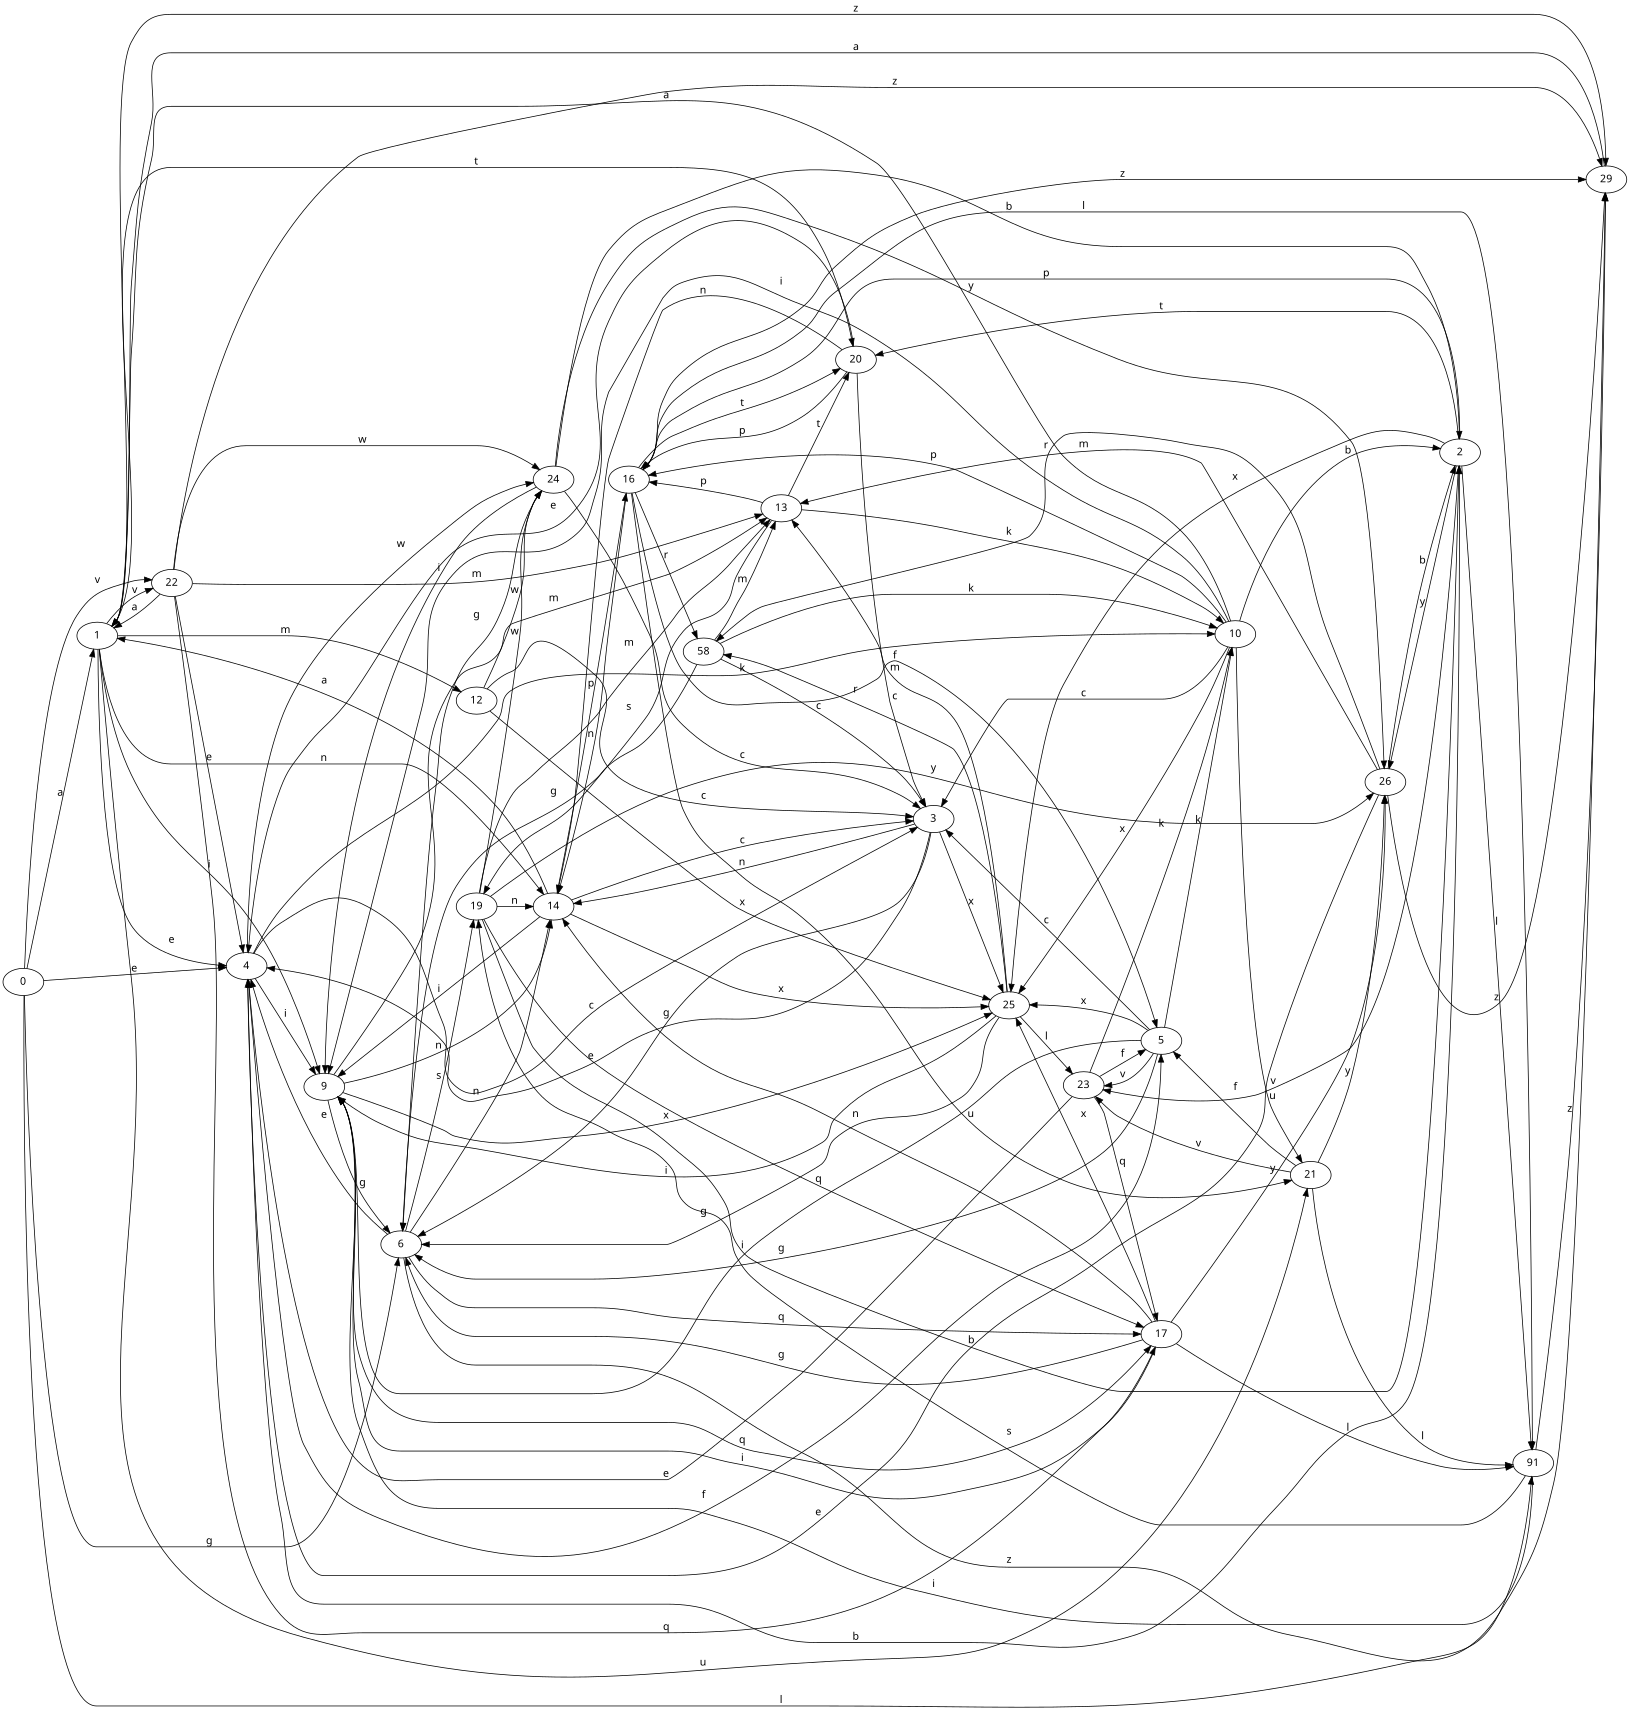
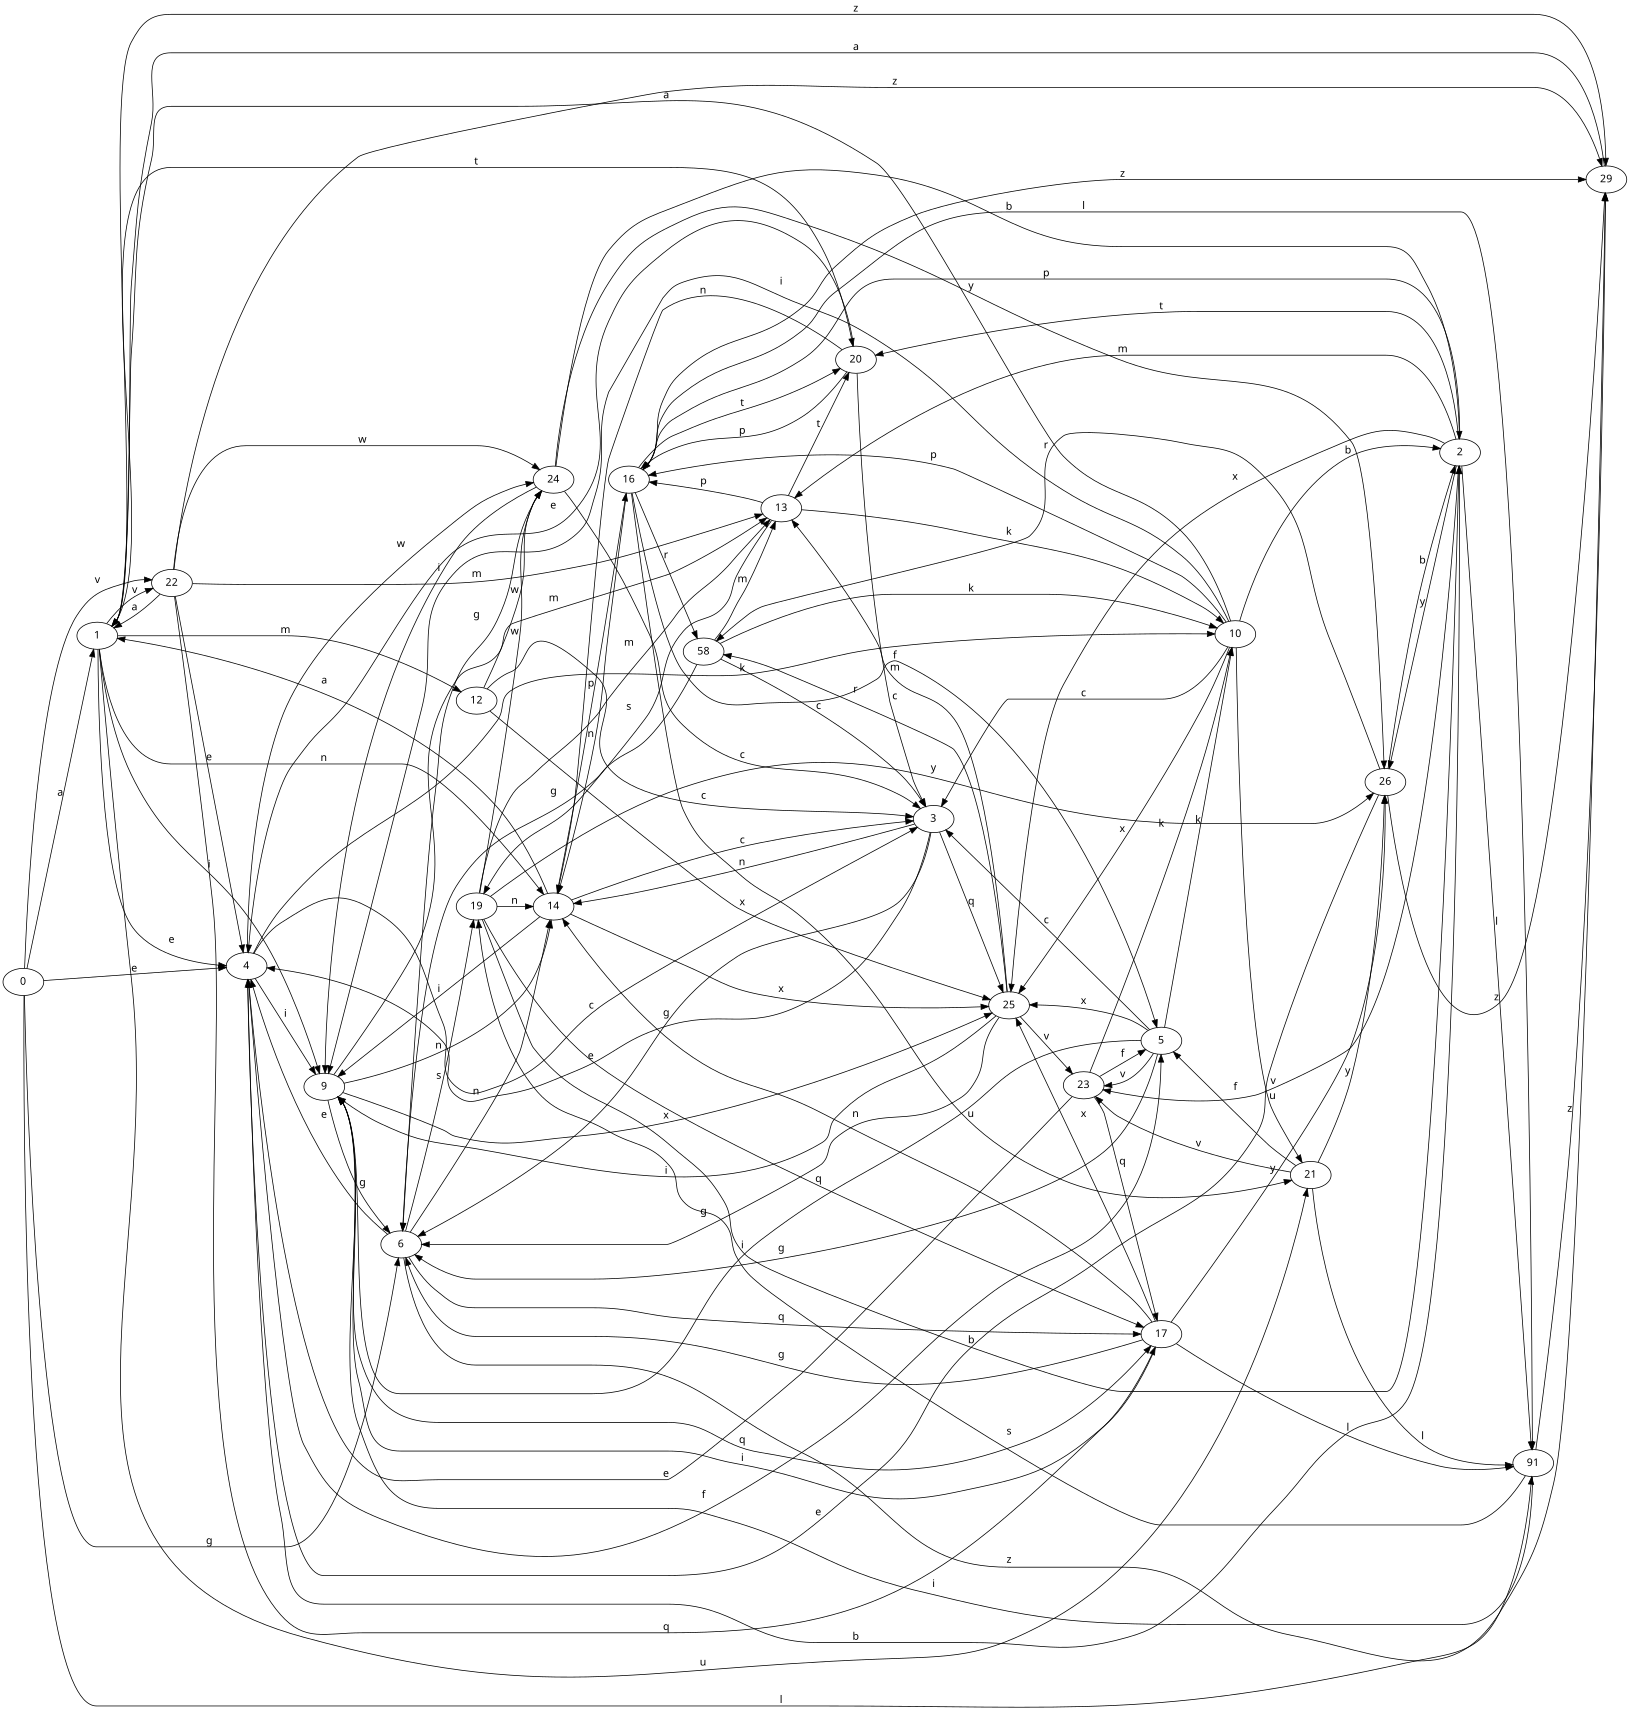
(1179, 456) -> (1135, 355)
(971, 902) -> (971, 902)
(1046, 1037) -> (1046, 1037)
